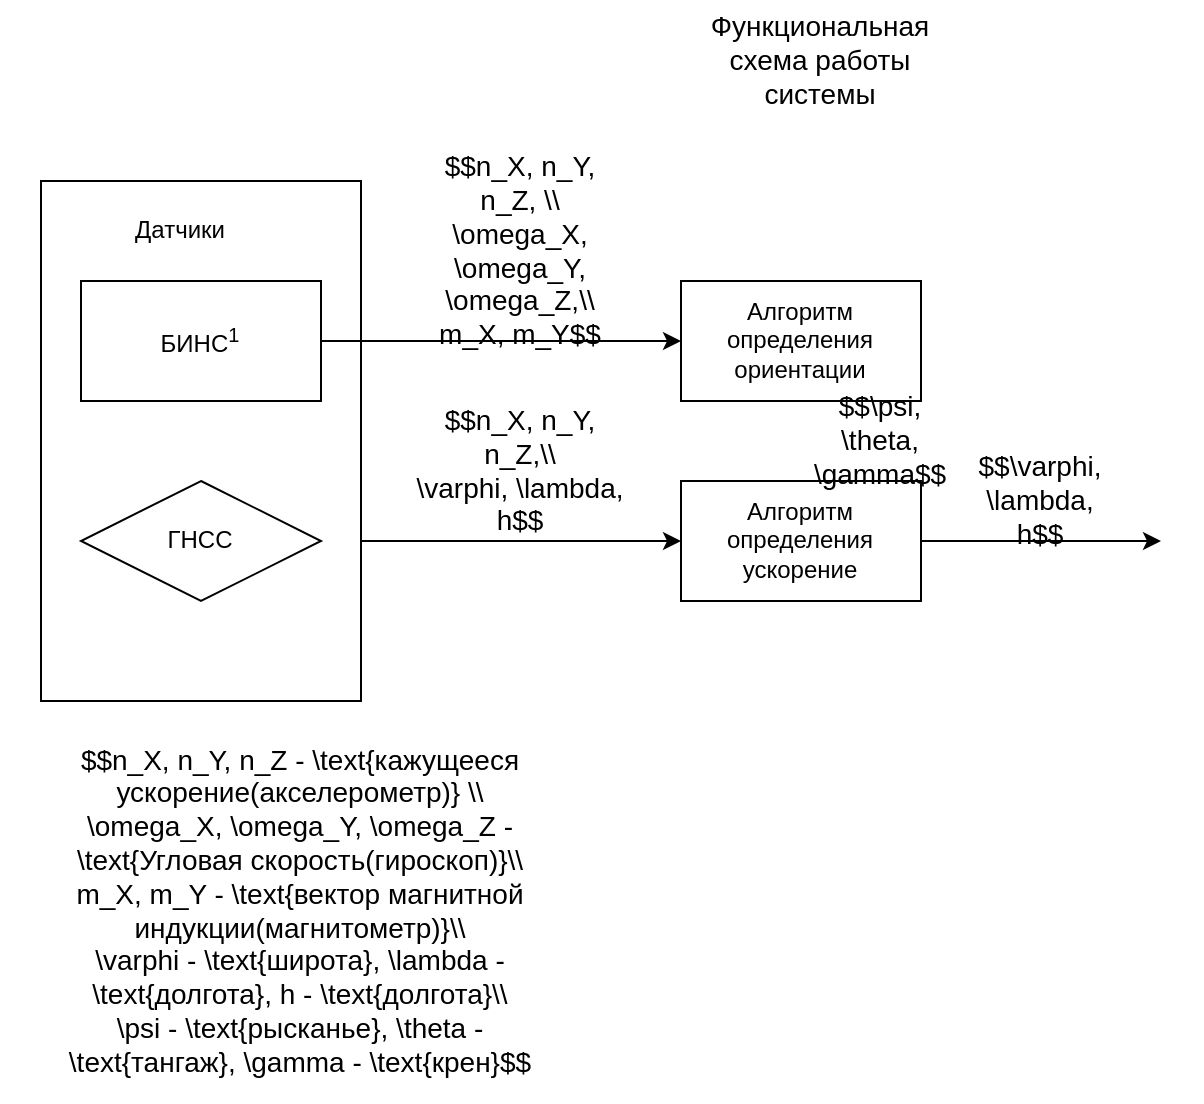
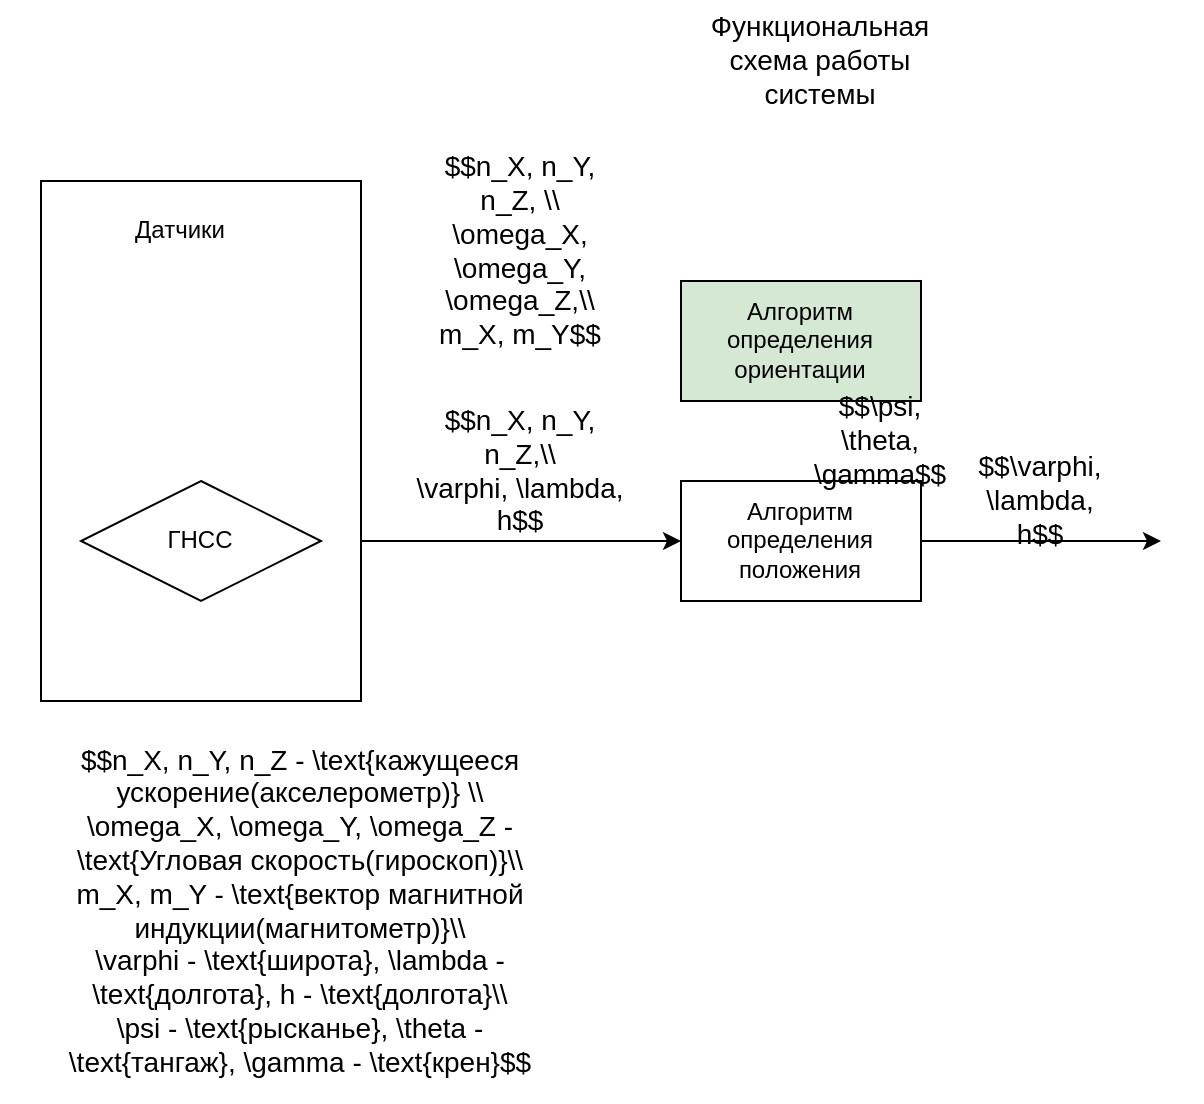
(201, 341) -> none
(494, 341) -> none
(801, 341) -> (801, 341)
(801, 541) -> (801, 541)
